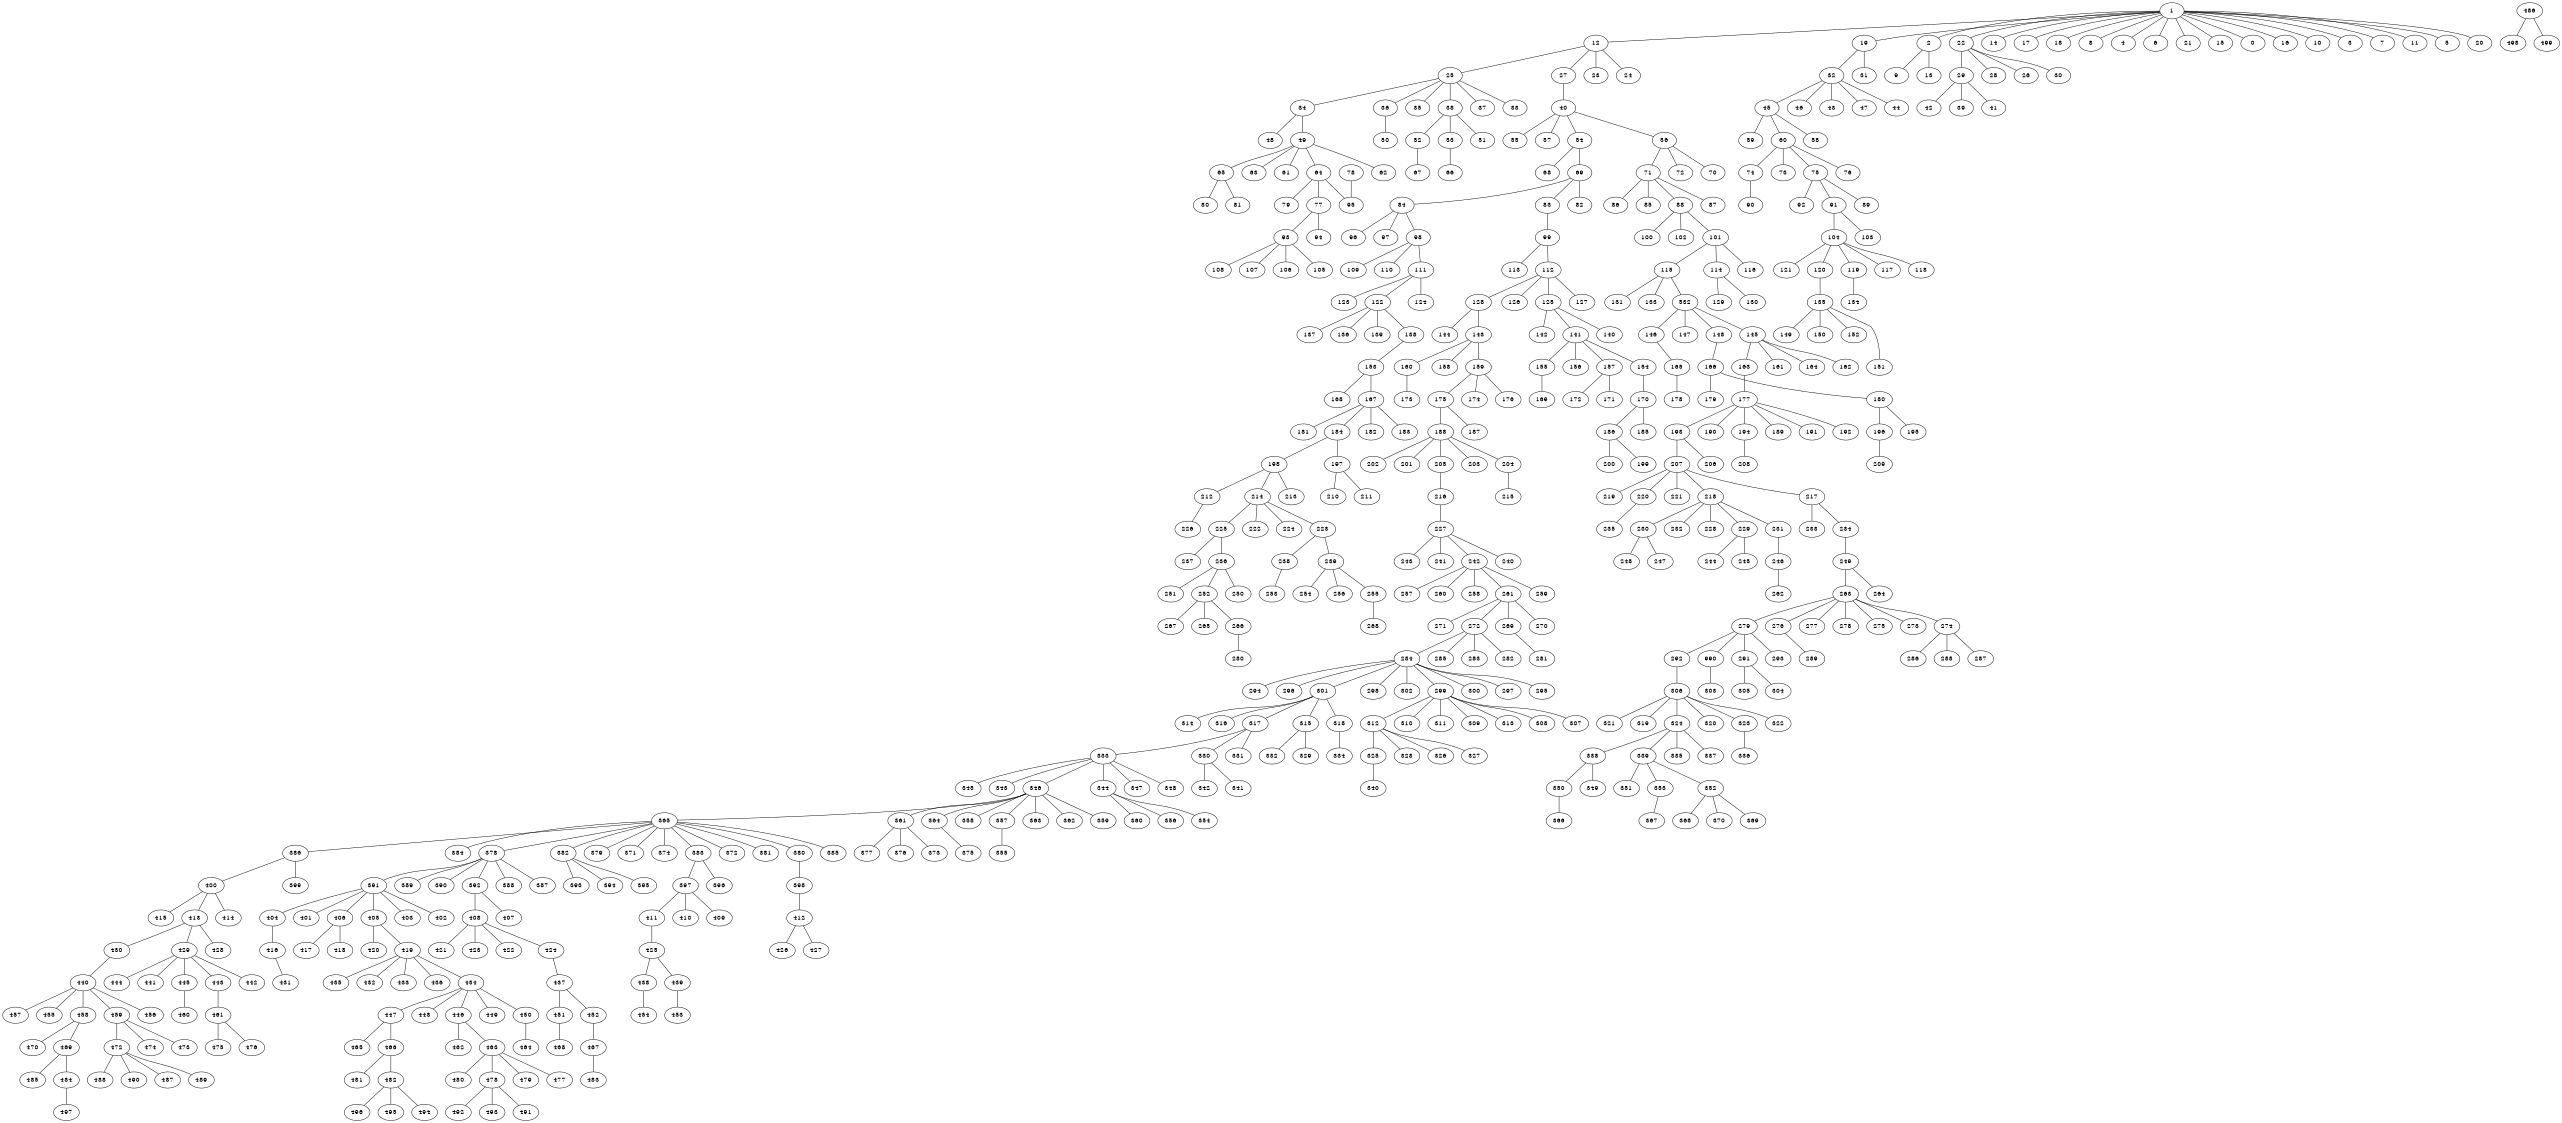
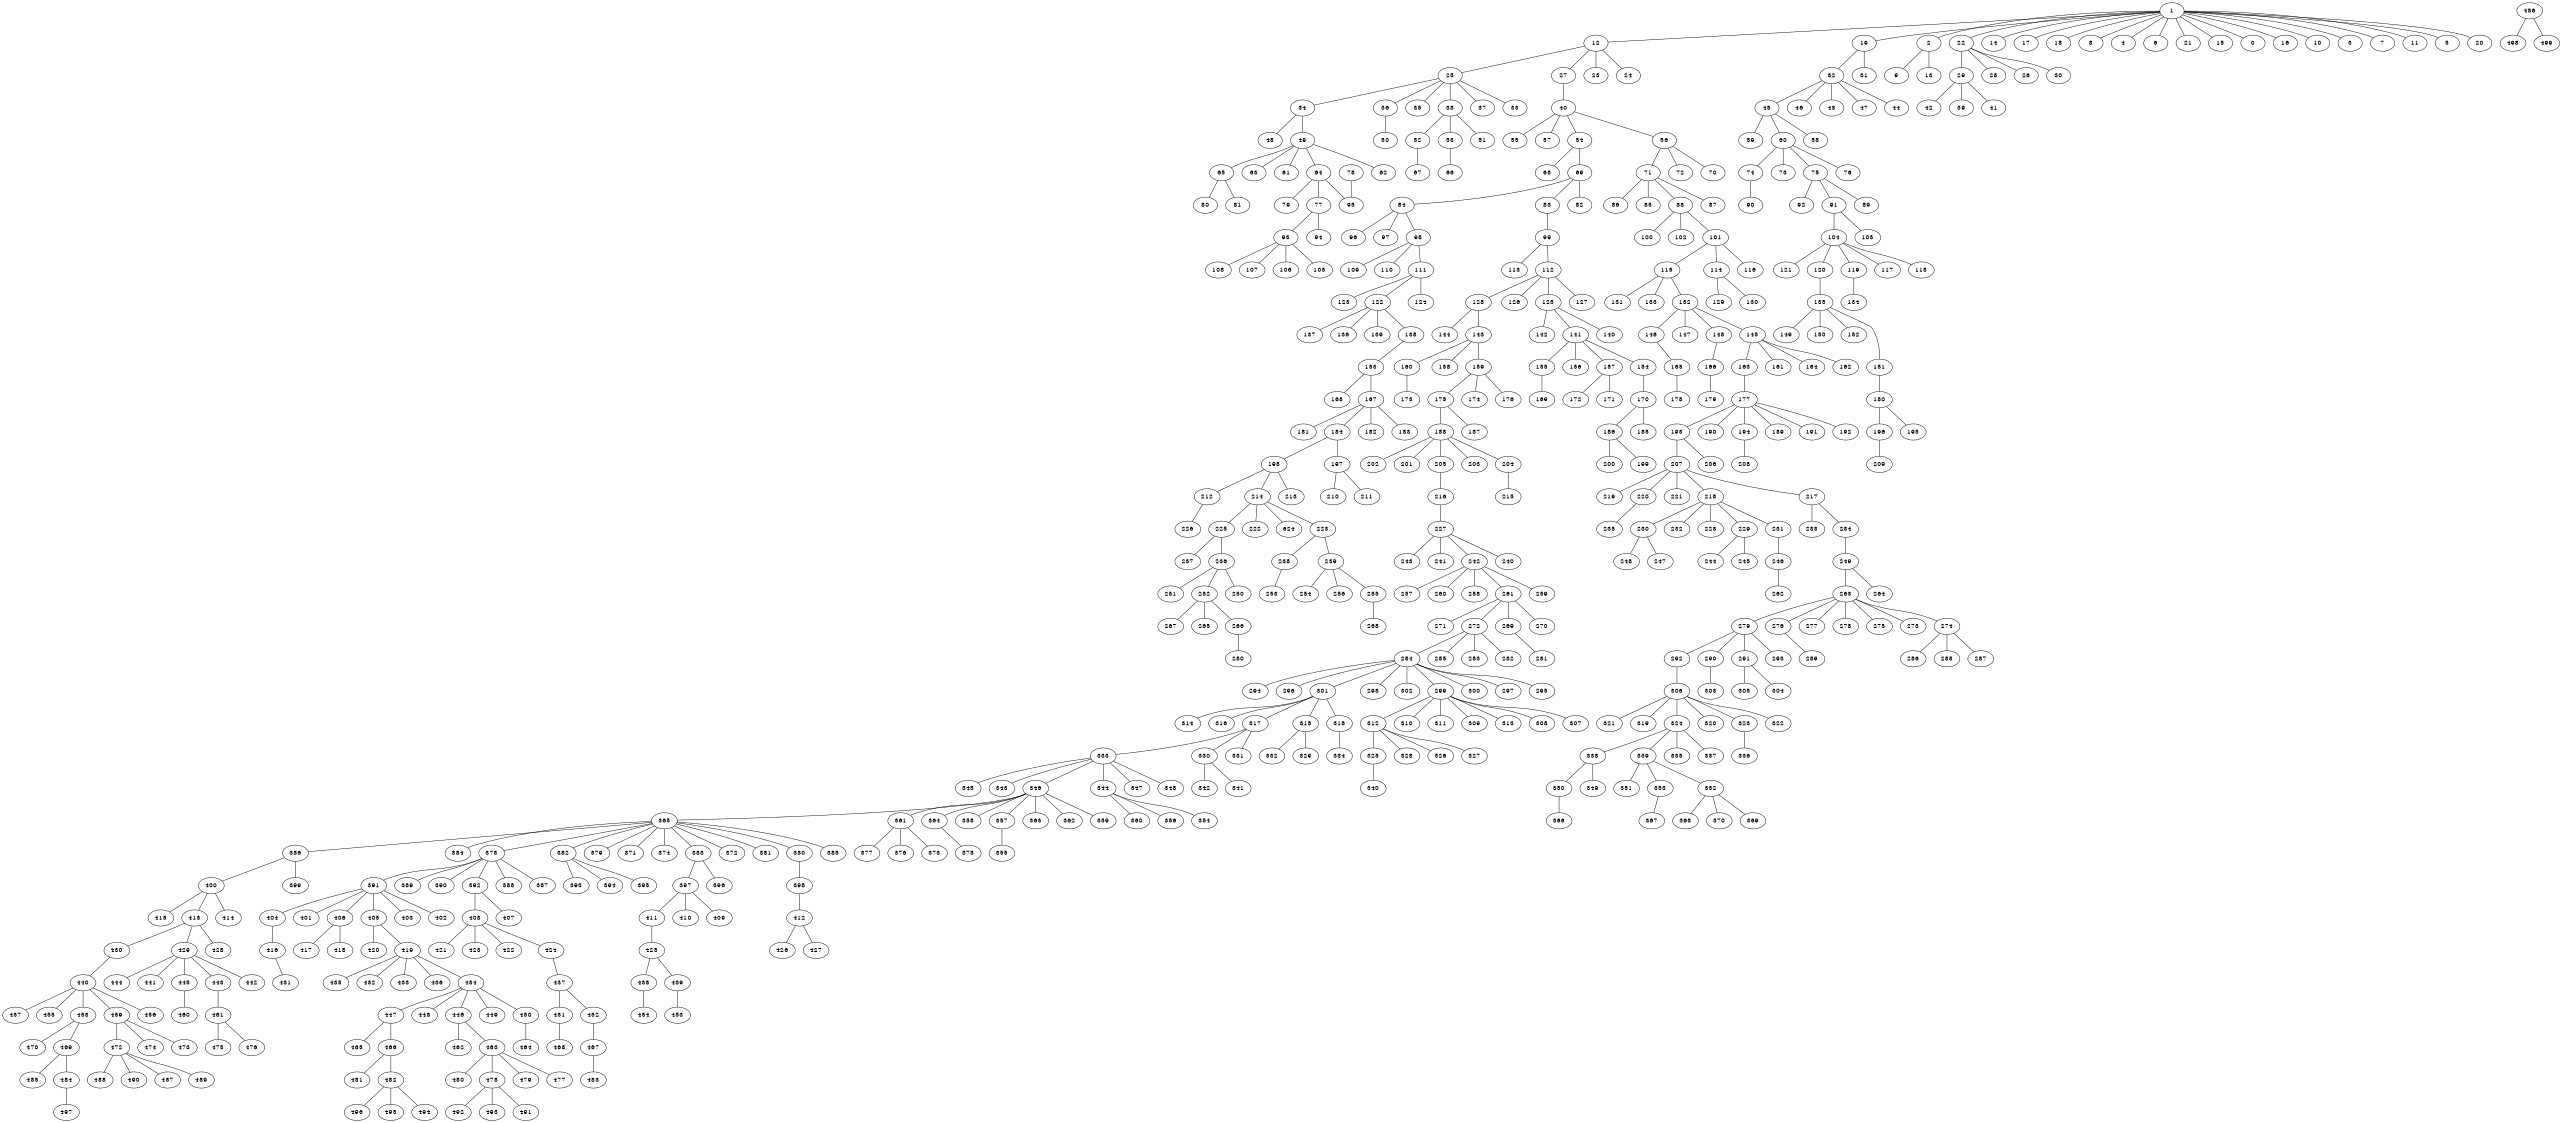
(1685, 302) -> (1685, 302)
(1793, 390) -> (1879, 383)
(1289, 529) -> (1289, 529)
(1711, 659) -> (1711, 659)
